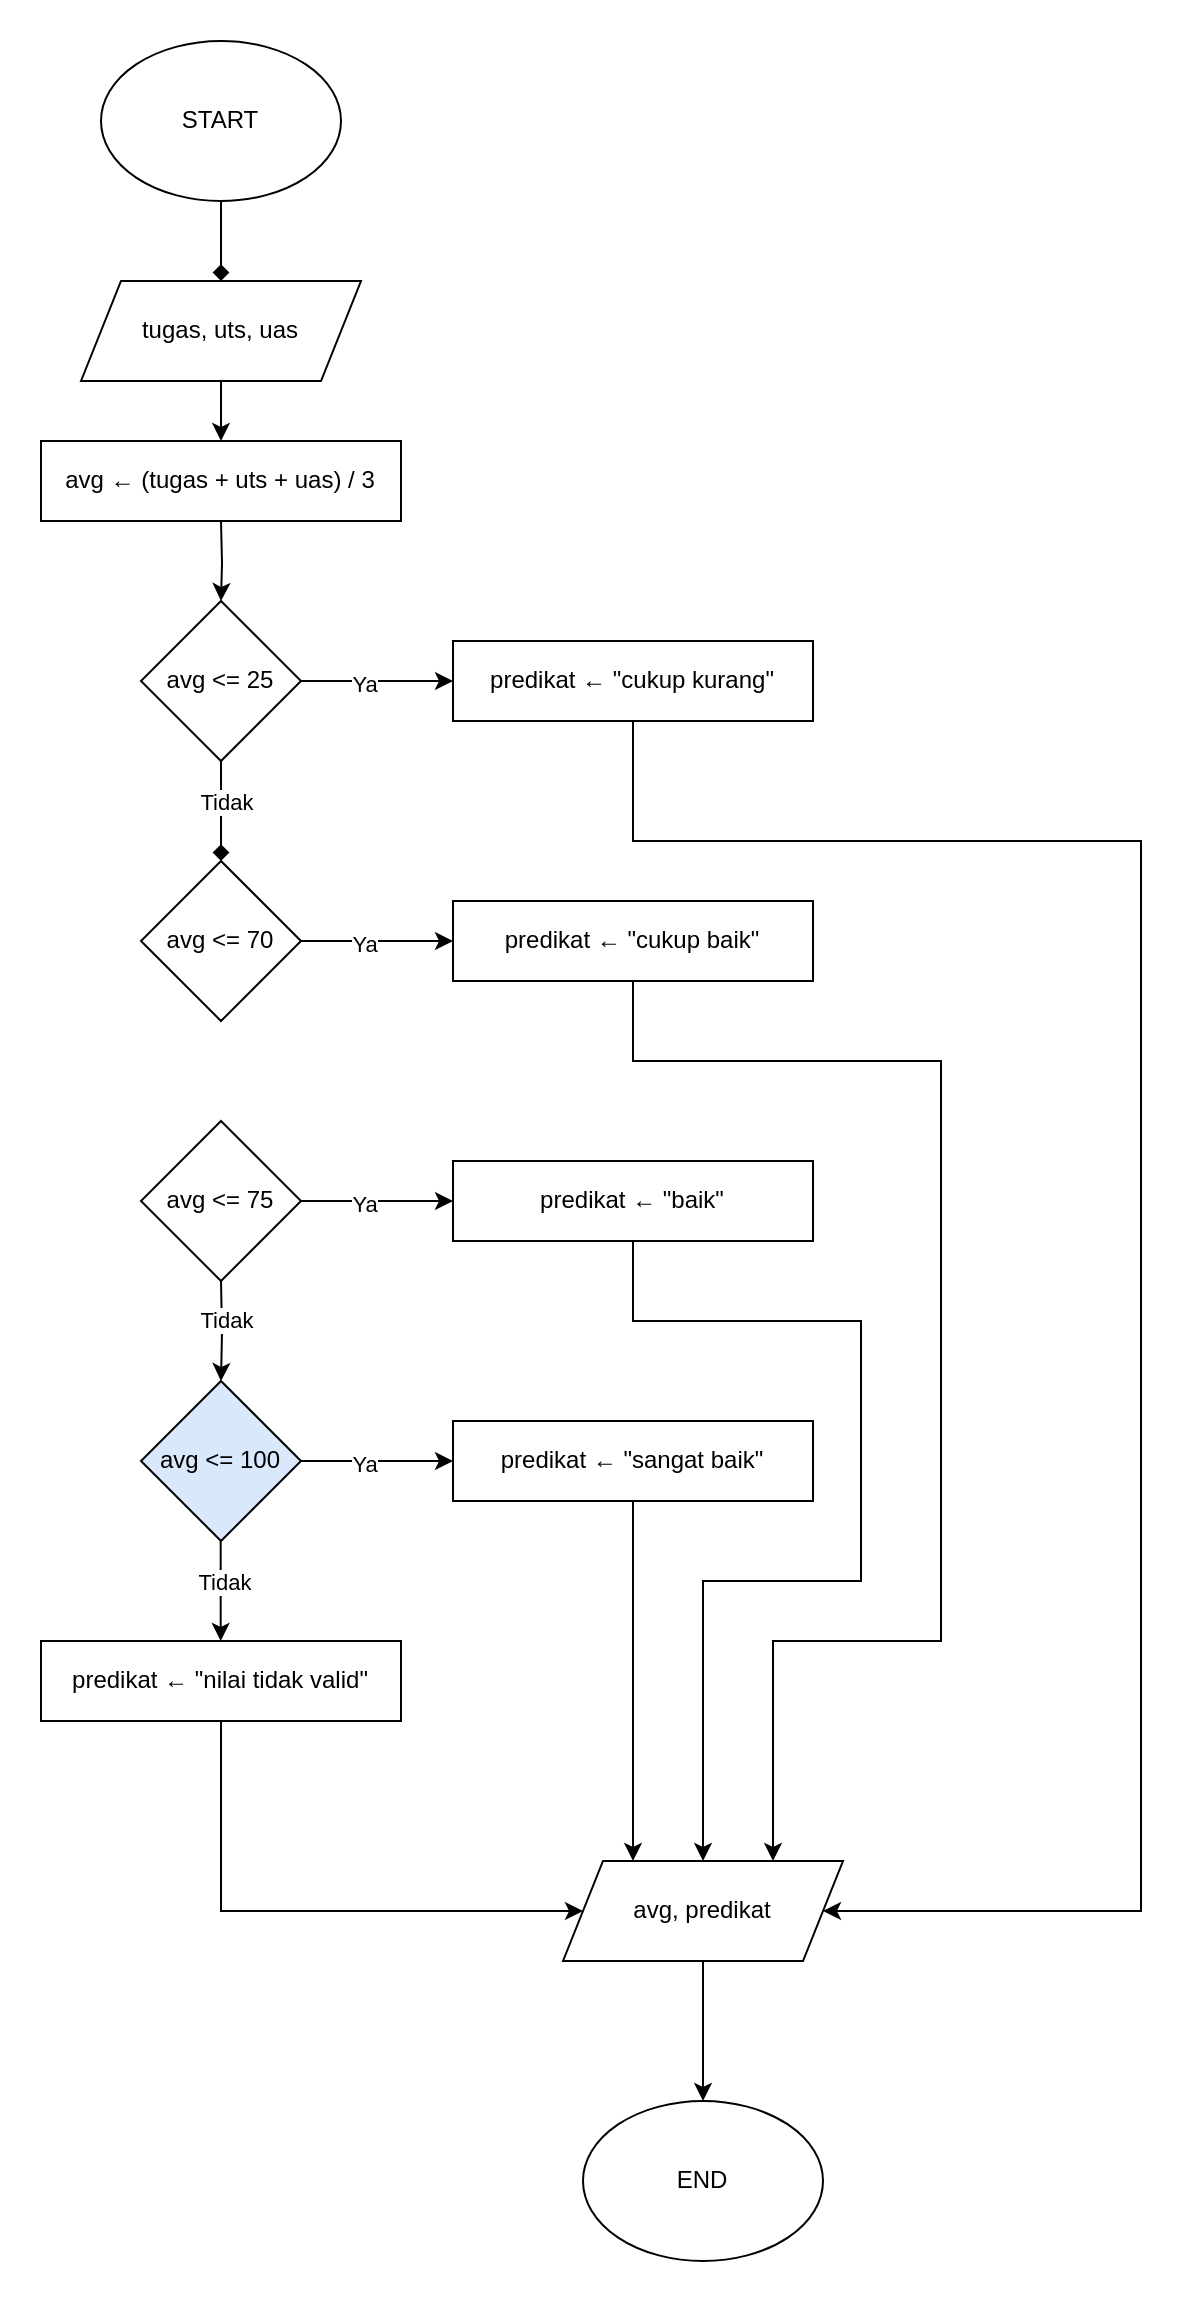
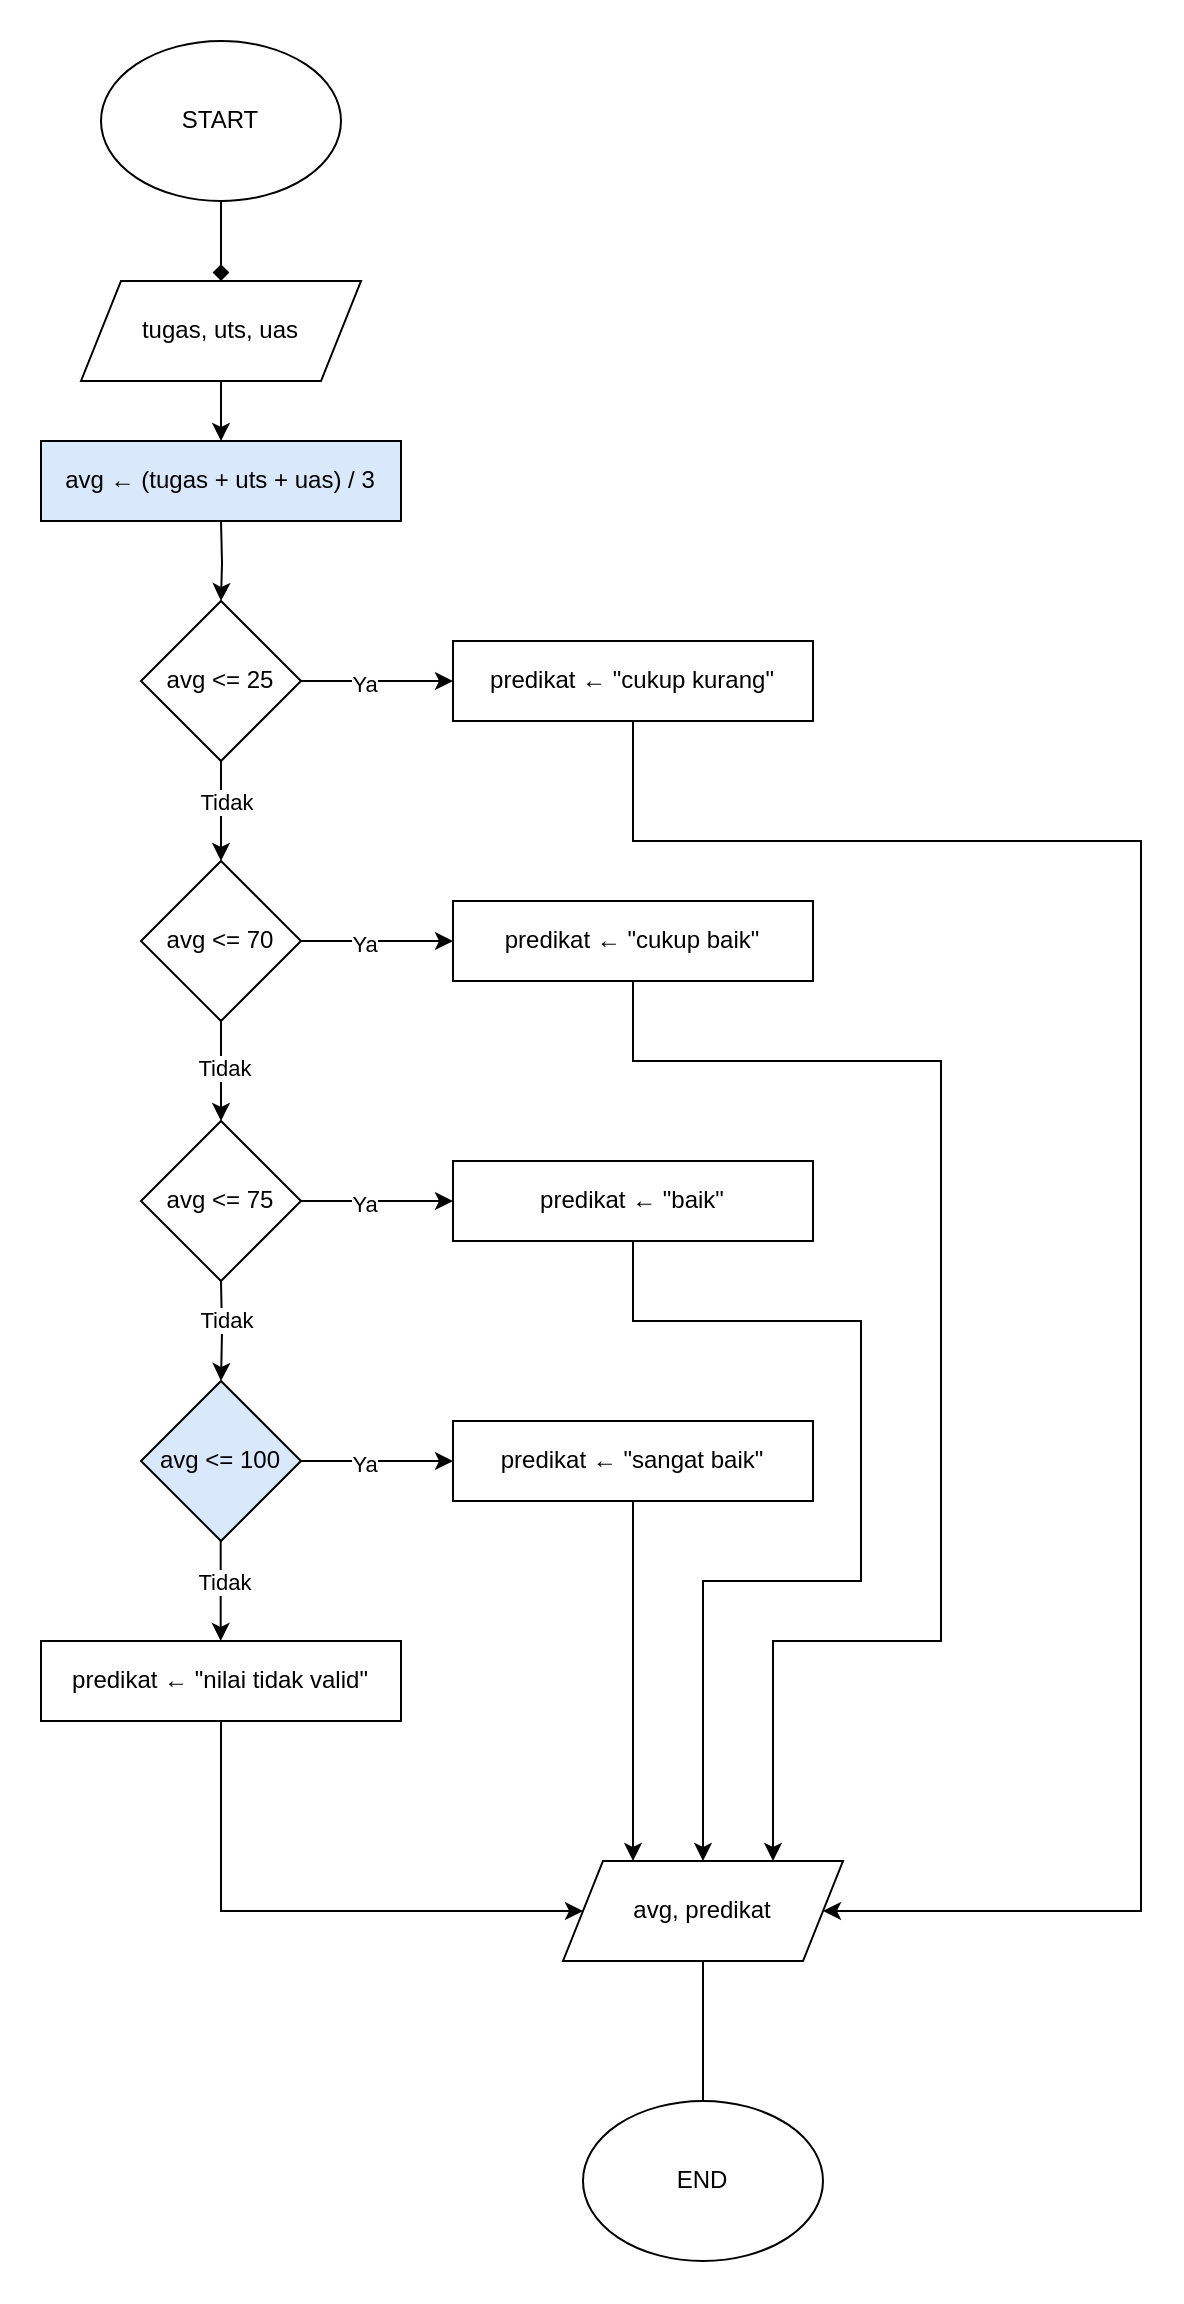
(221, 481) -> (221, 481)
(221, 845) -> (221, 846)
none -> (221, 1064)
(703, 2086) -> (703, 2091)
